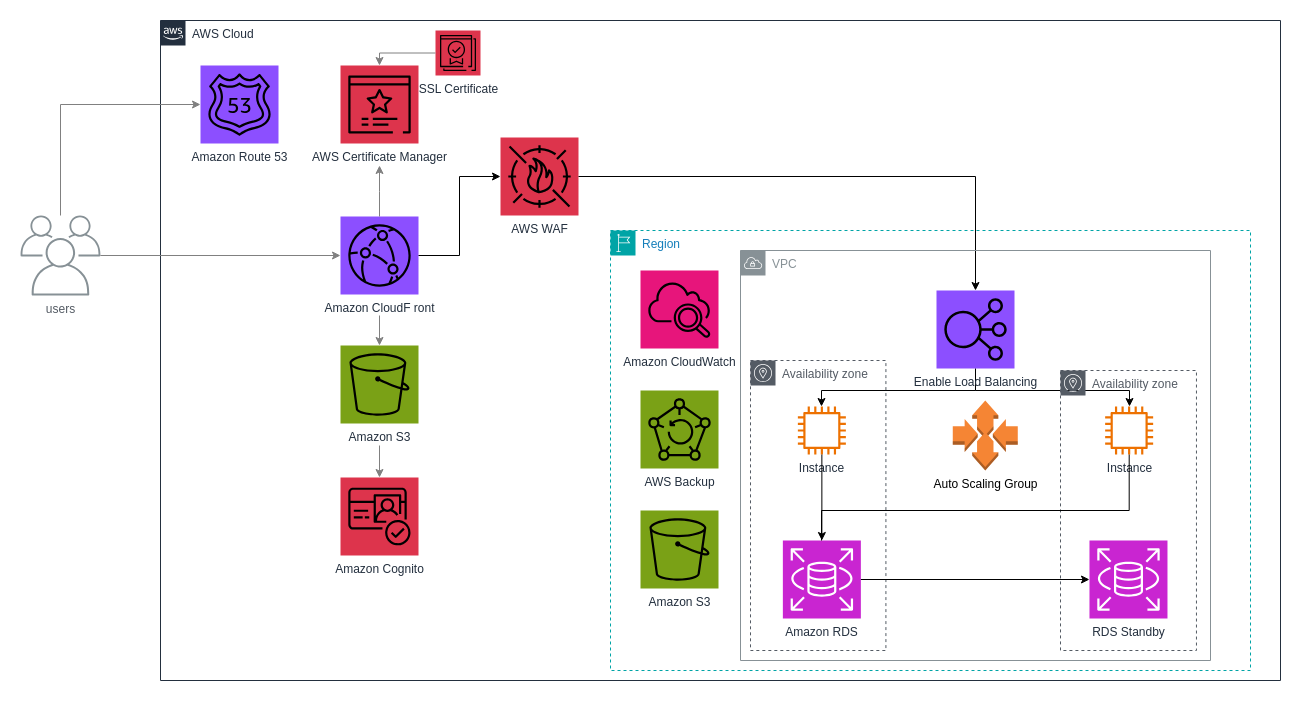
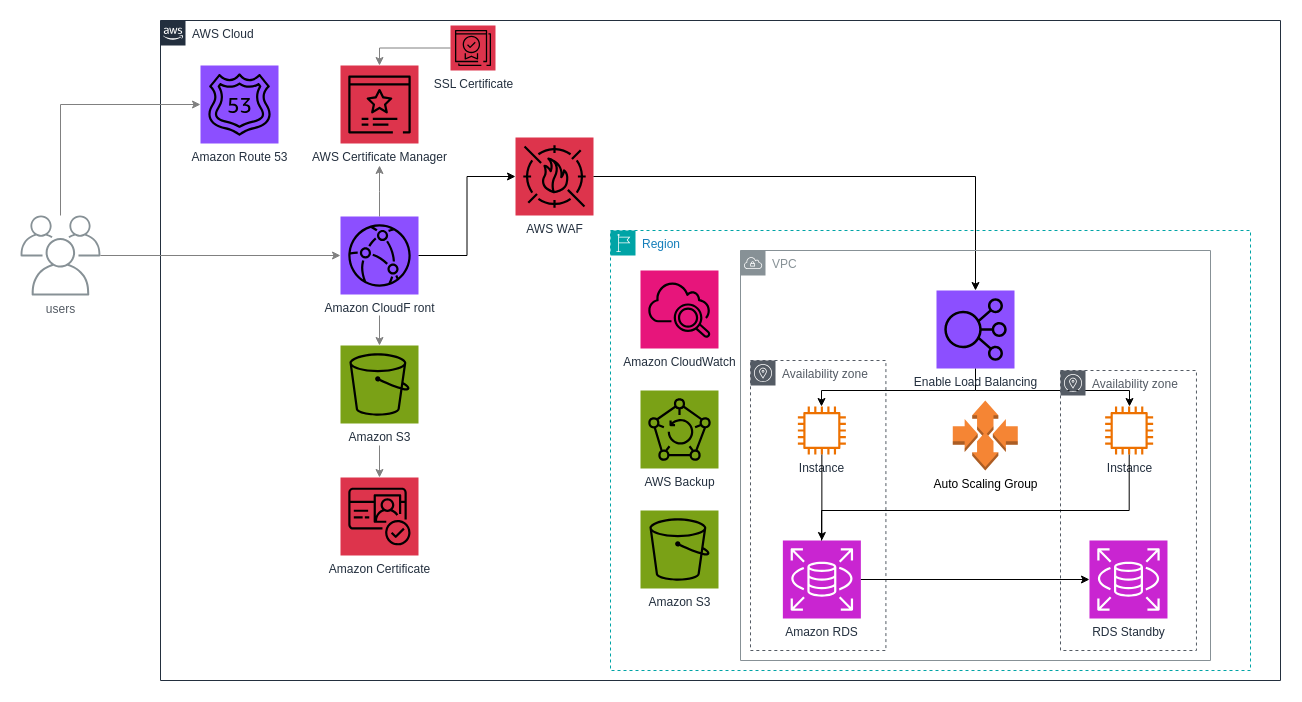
(458, 53) -> (473, 48)
(540, 177) -> (555, 177)
(380, 570) -> (380, 570)
